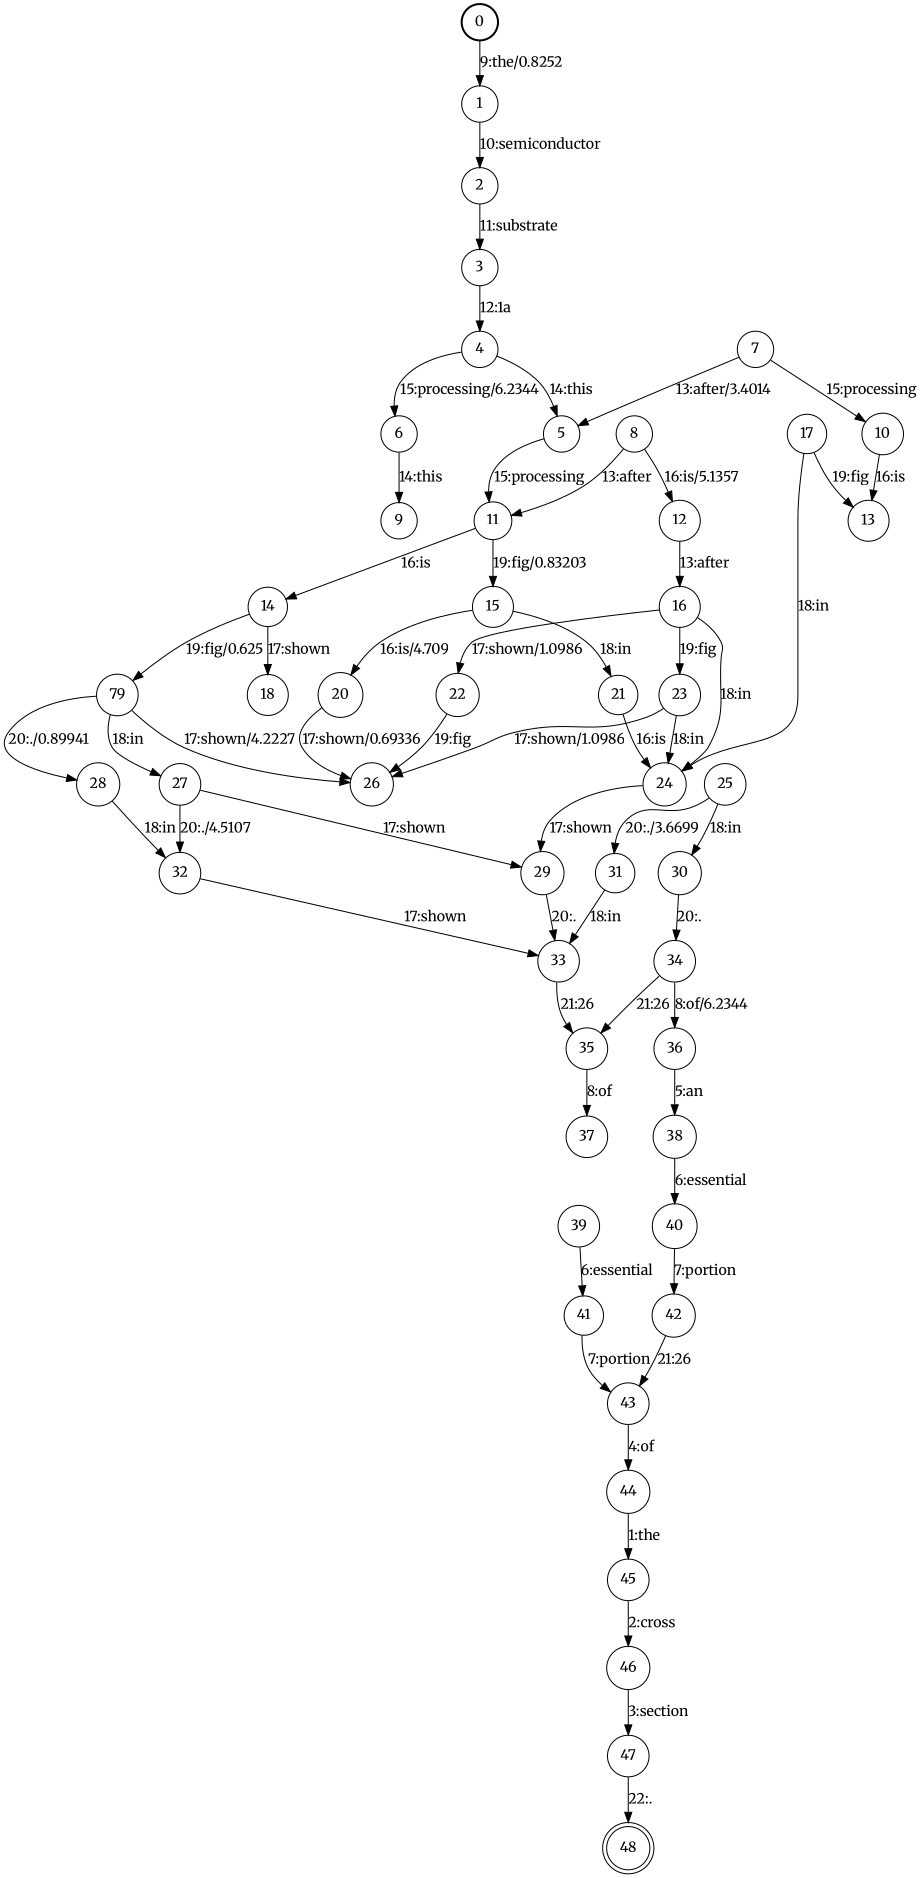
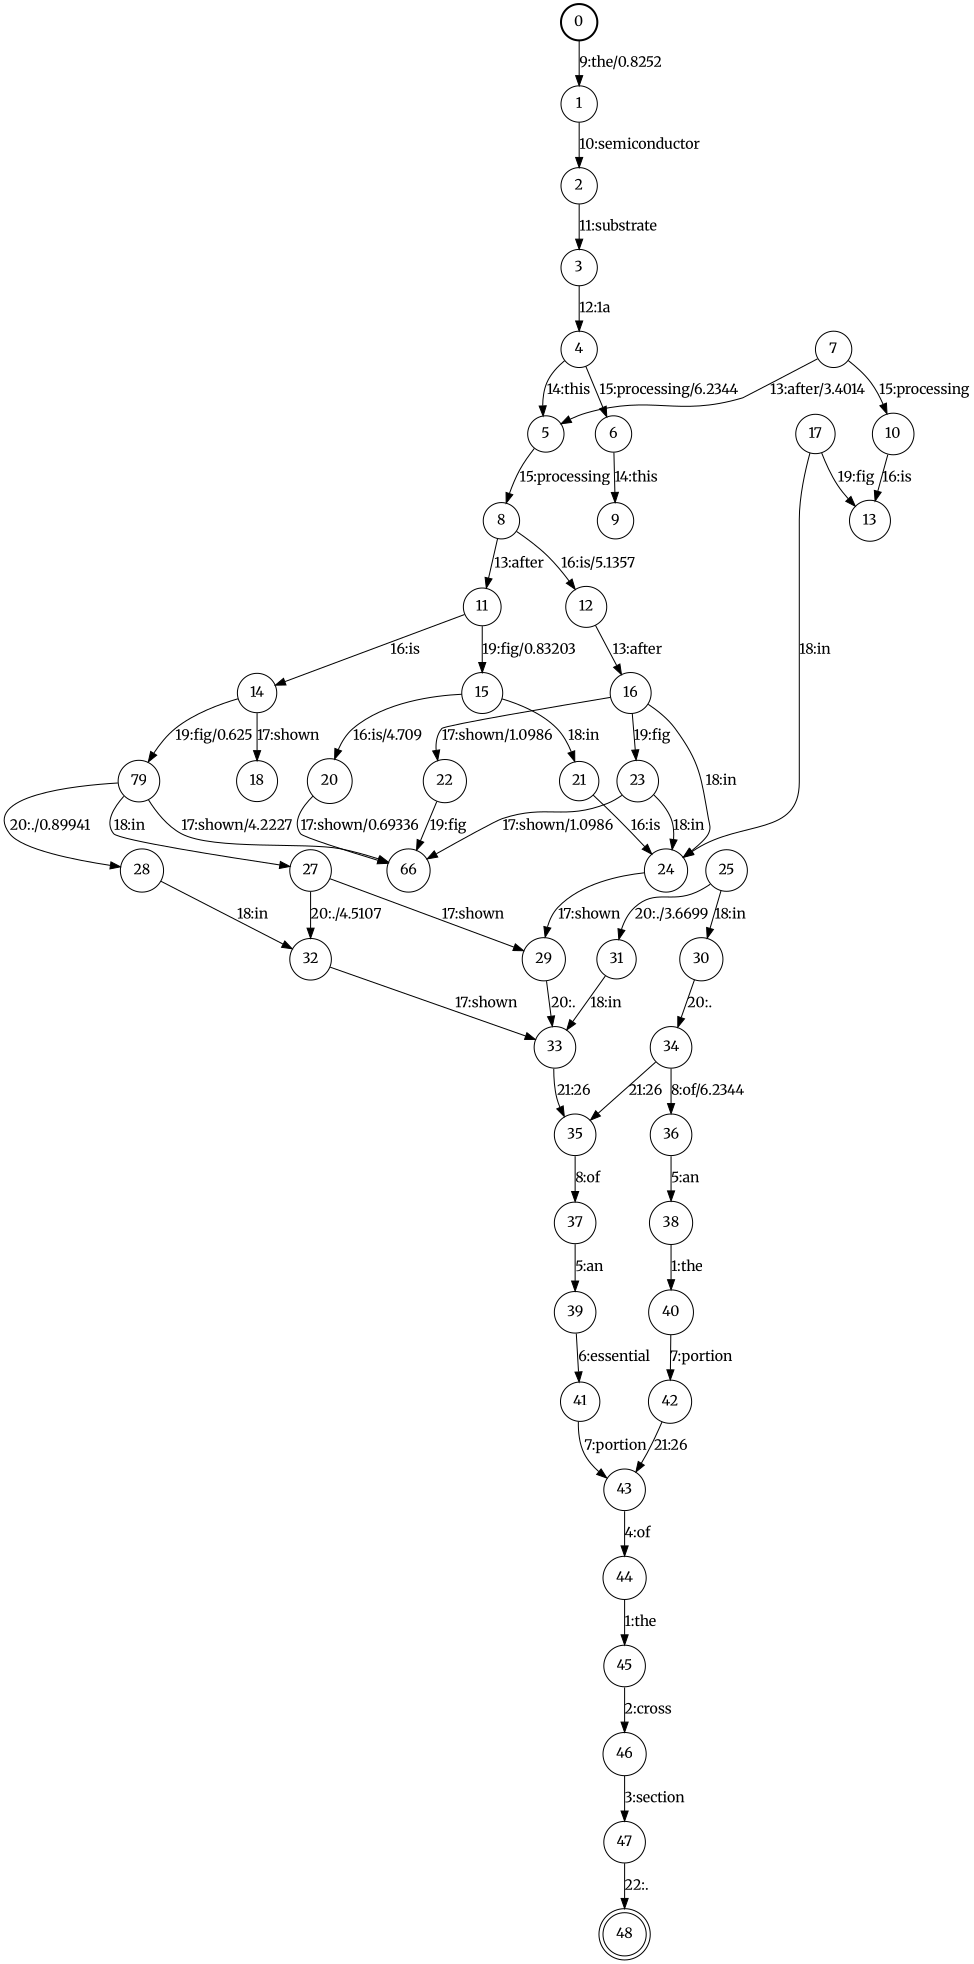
(507, 456) -> (520, 470)
(372, 784) -> (409, 870)
(711, 1181) -> (687, 1267)
none -> (575, 1263)
